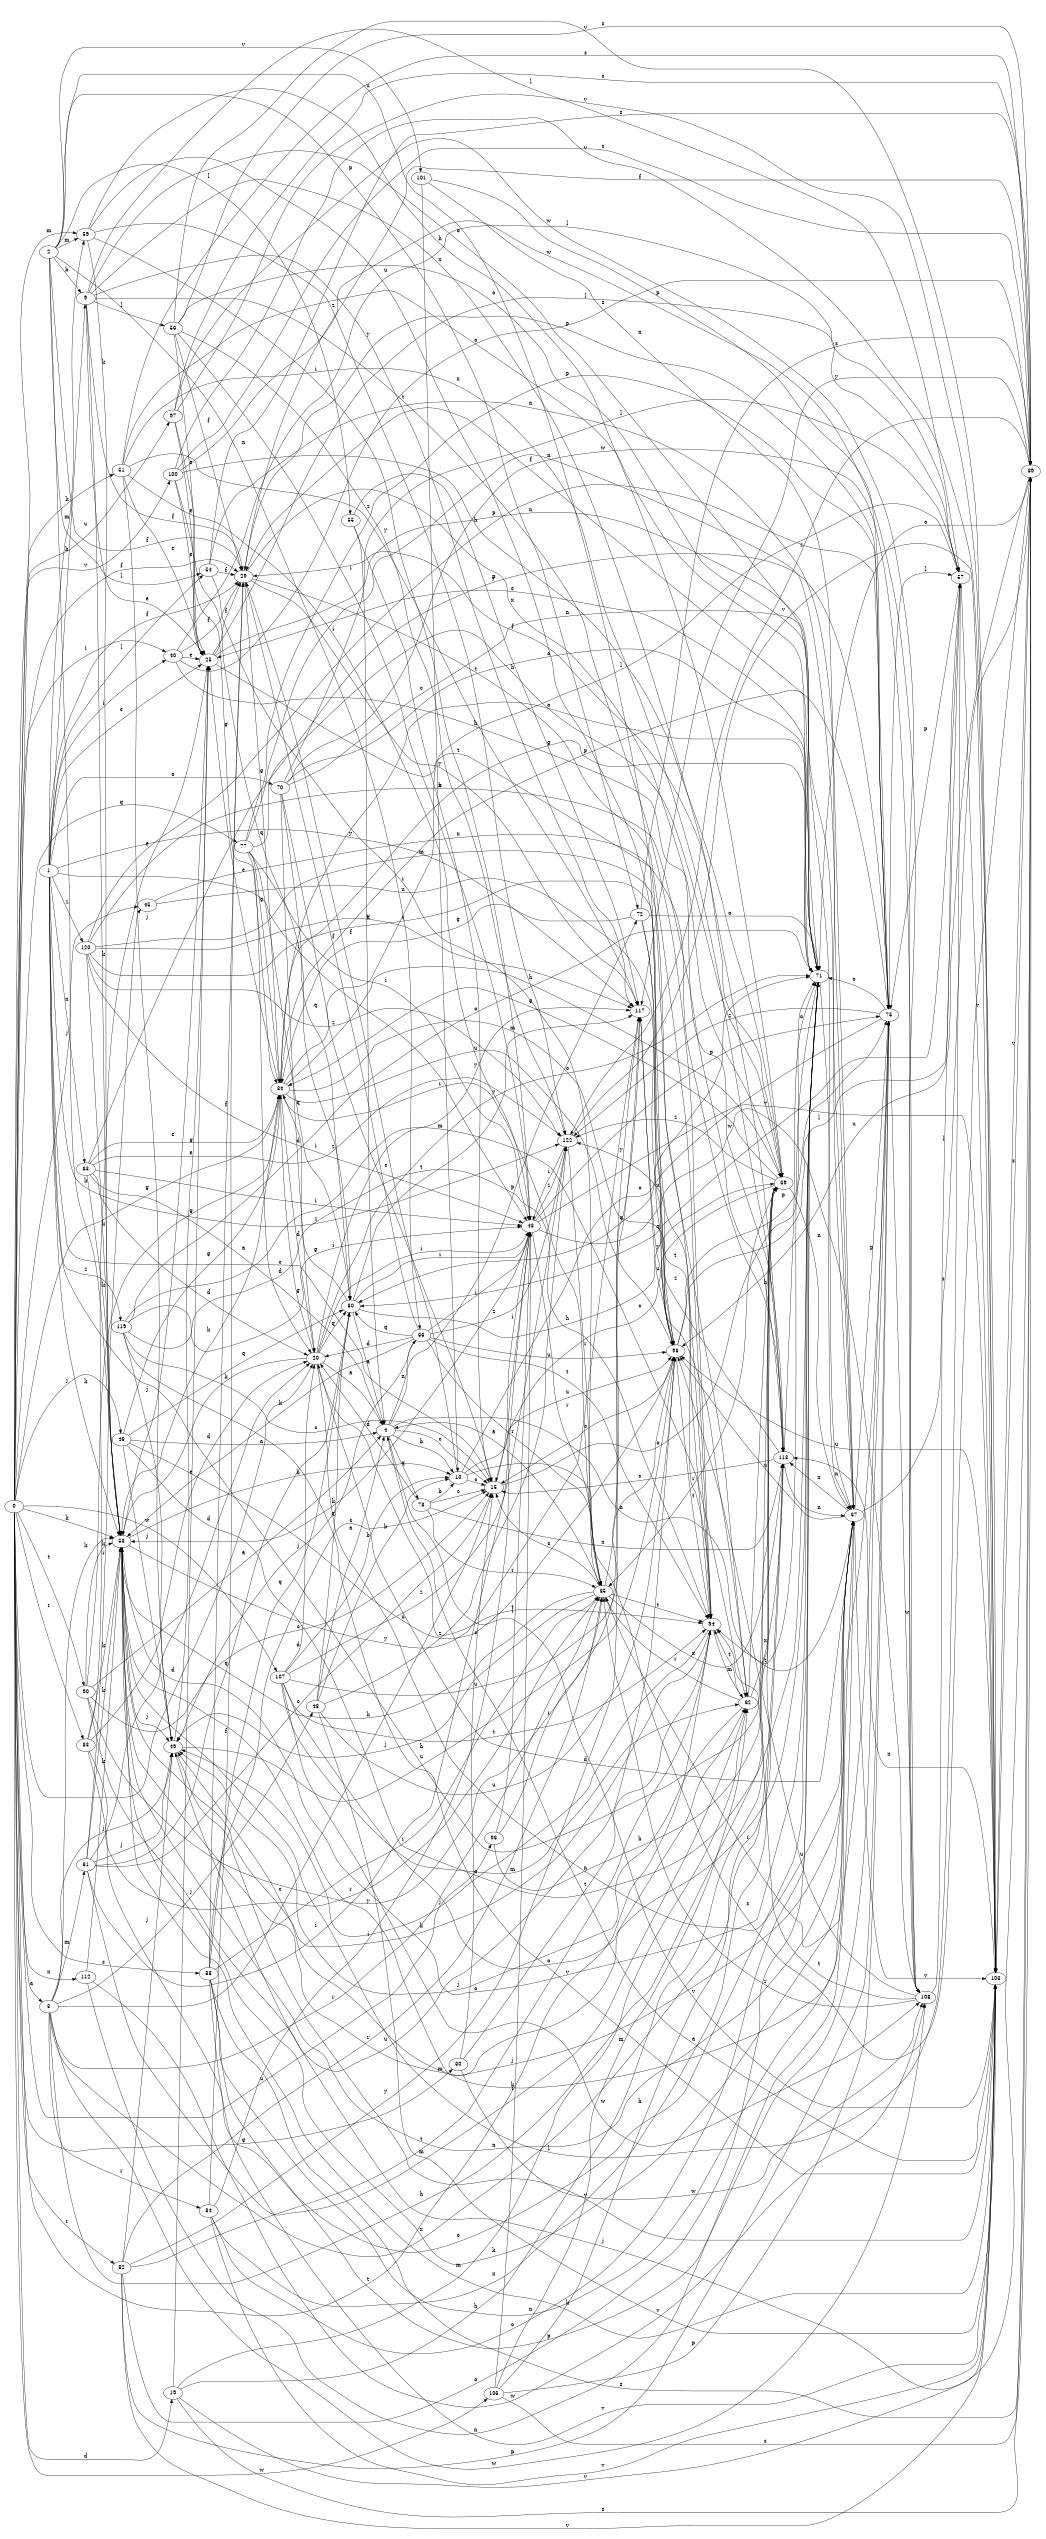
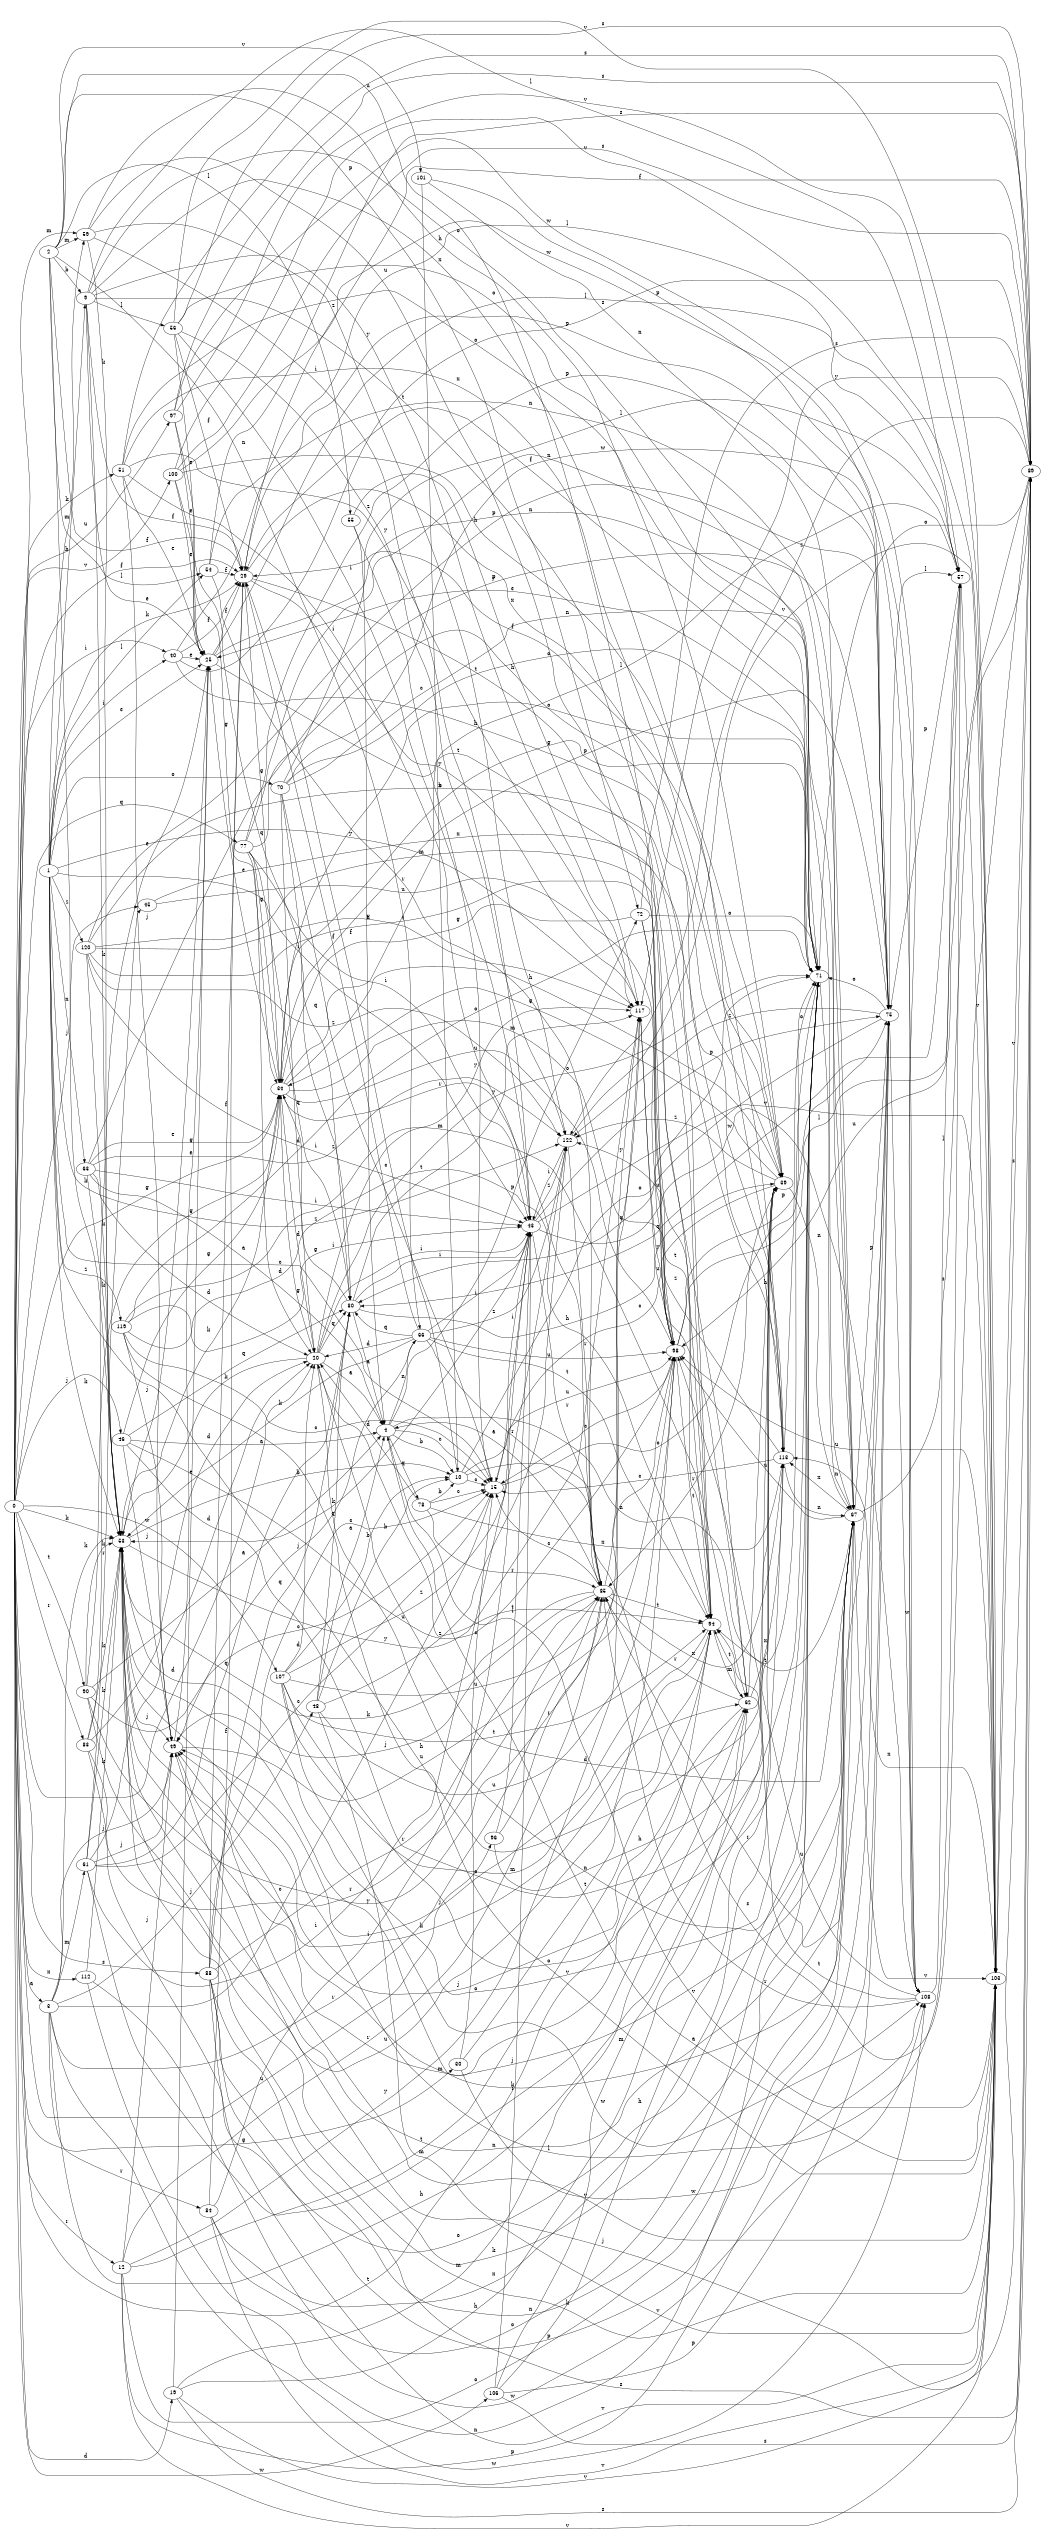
(147, 615) -> (147, 615)
(589, 2104) -> none
(122, 2268) -> (122, 2268)
